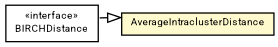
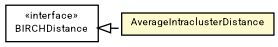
(103, 18) -> (116, 28)
